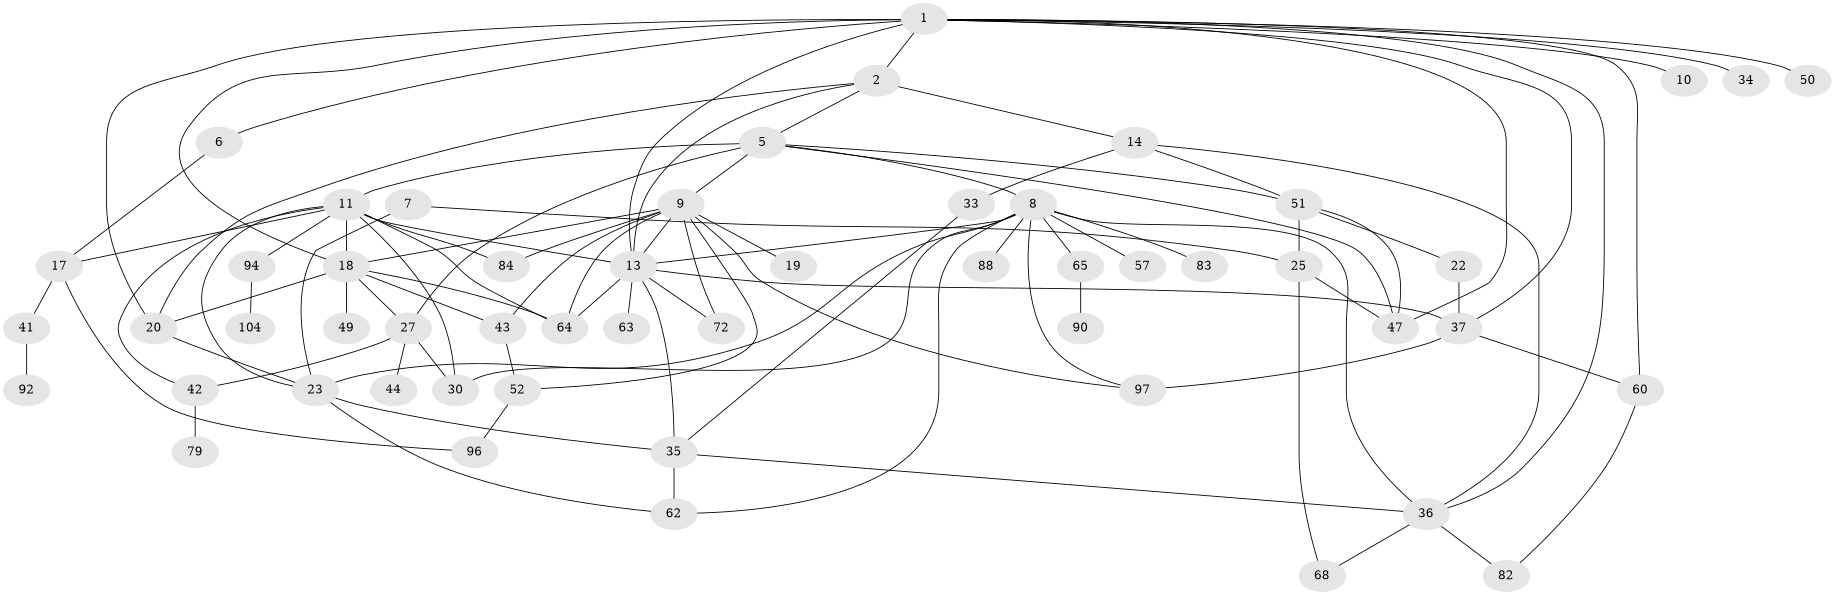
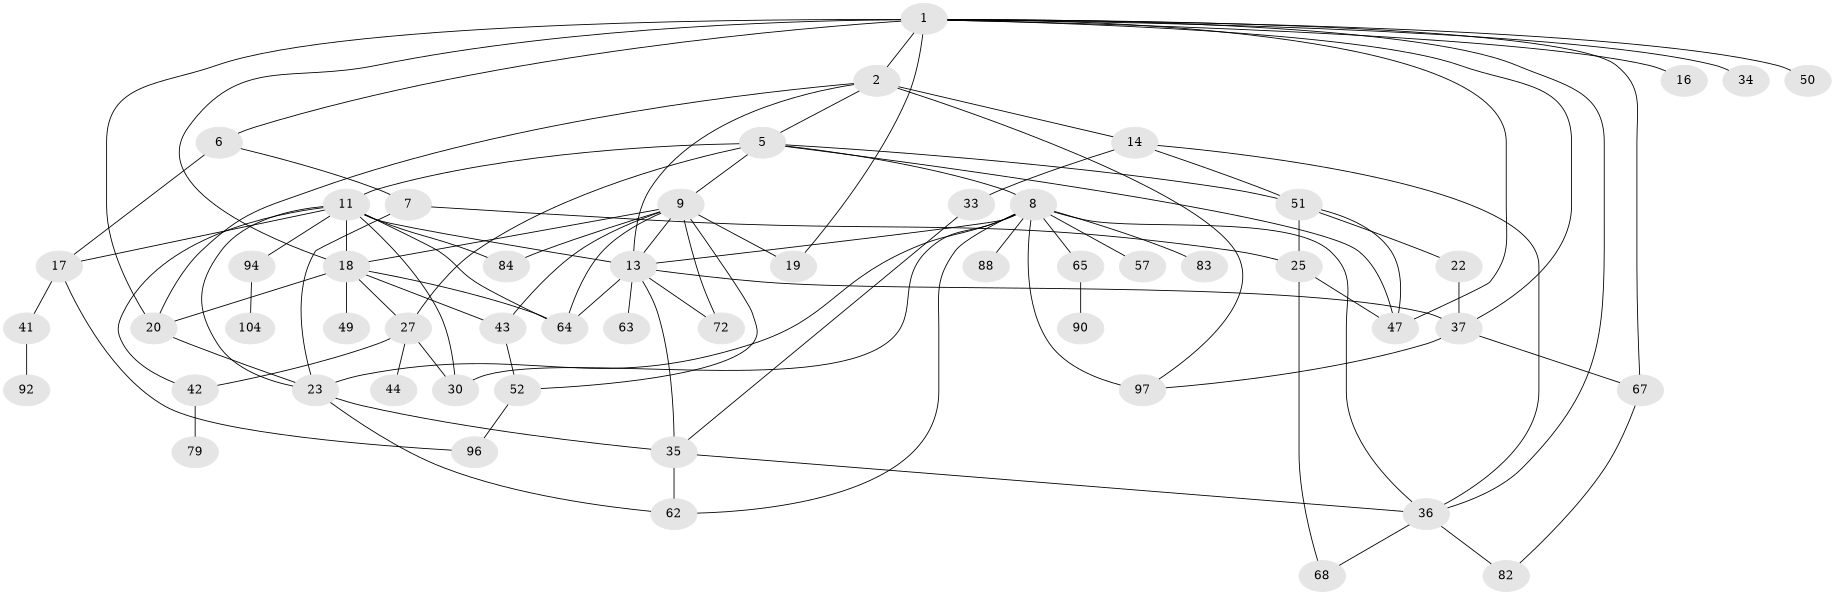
(1684, 81) -> (1684, 81)
(730, 90) -> (882, 146)
none -> (316, 169)
(880, 335) -> (1149, 188)
(1640, 390) -> (1640, 390)
